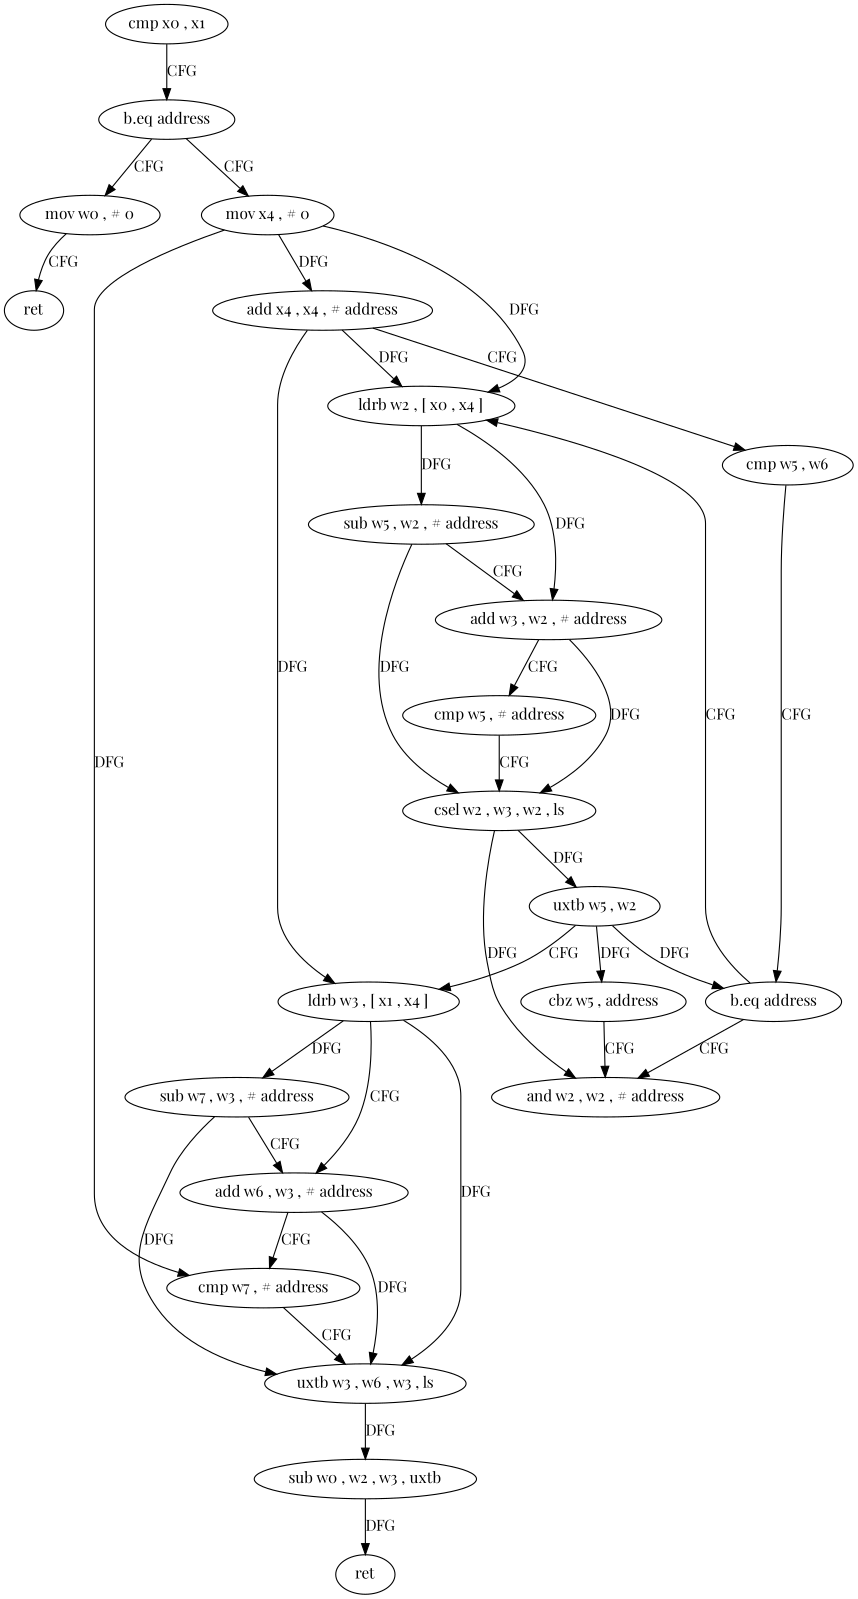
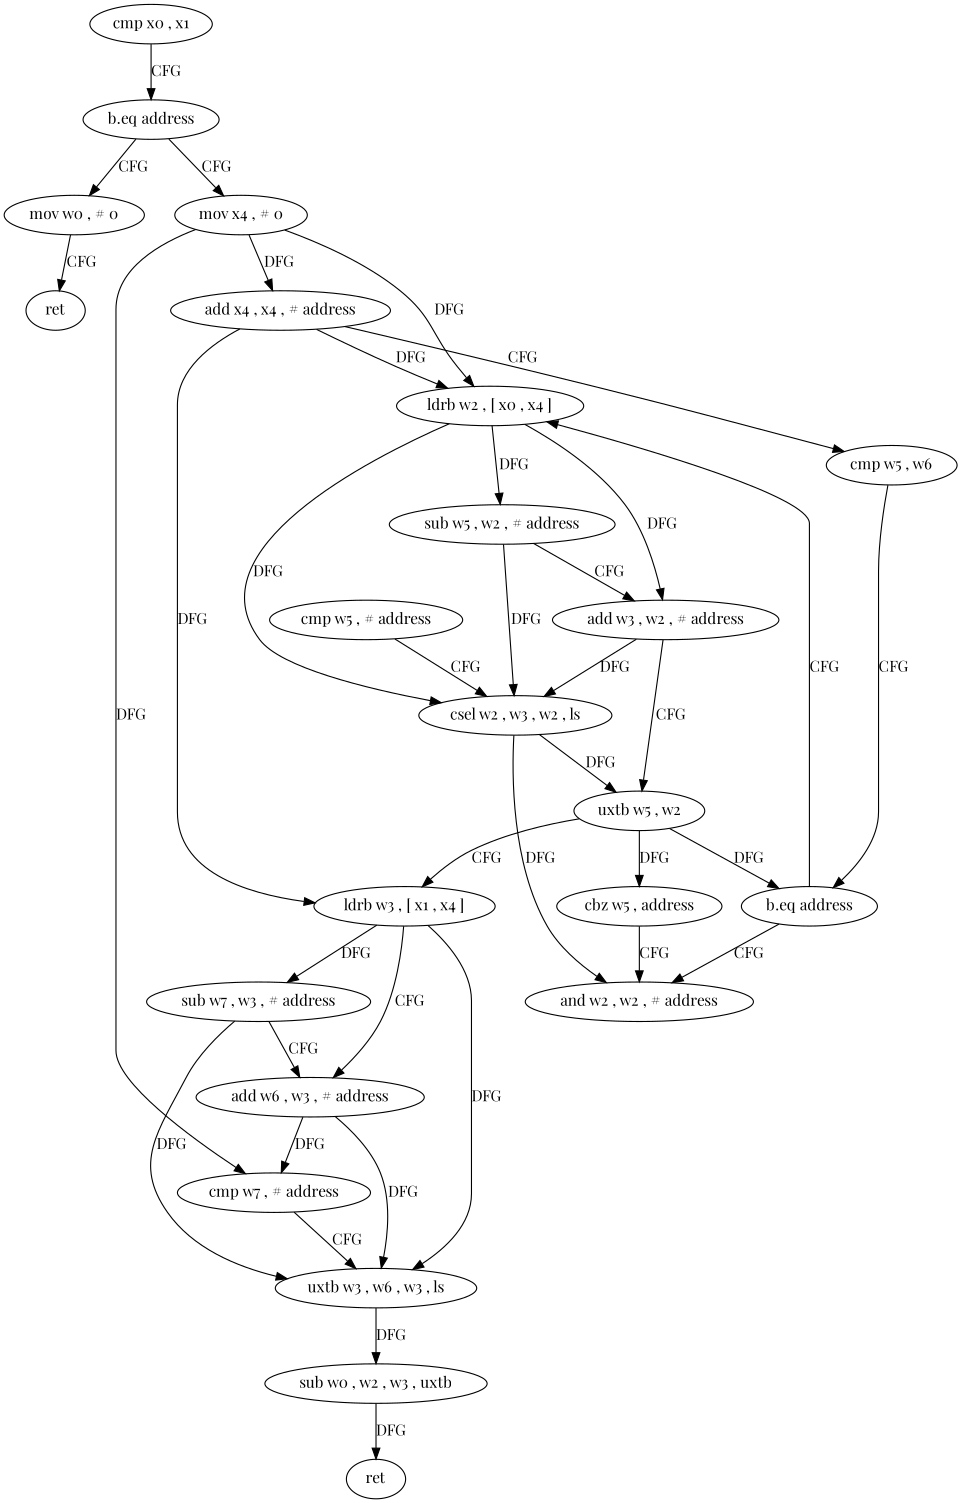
none -> (249, 573)
(526, 663) -> (653, 710)
(296, 1240) -> (310, 1145)
